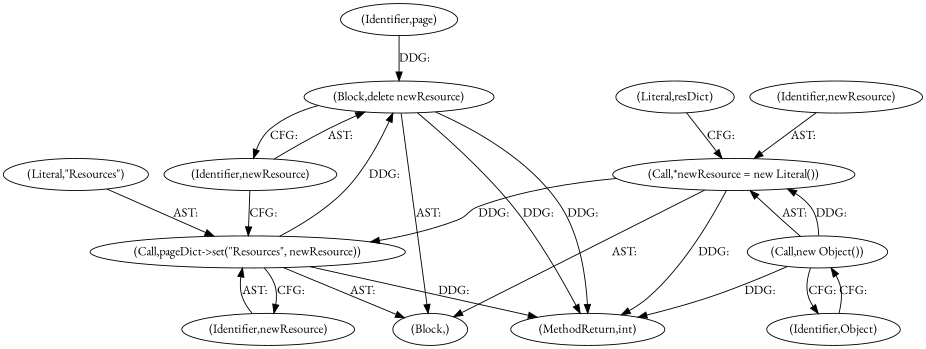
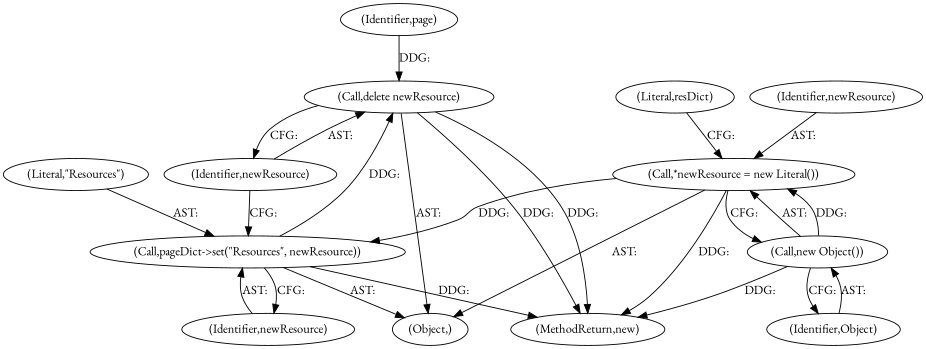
(399, 97) -> (399, 97)
none -> (730, 220)
(855, 291) -> (855, 291)
(430, 329) -> (430, 329)
(588, 329) -> (588, 329)
